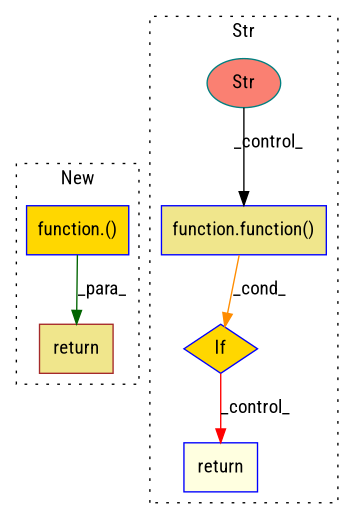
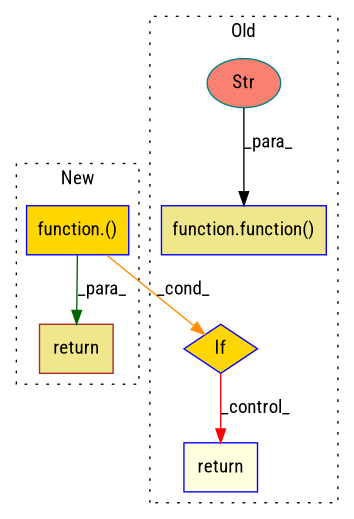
(244, 32) -> (244, 32)
(269, 142) -> (269, 142)
(233, 284) -> (159, 297)
